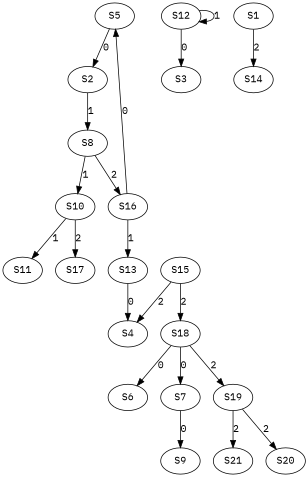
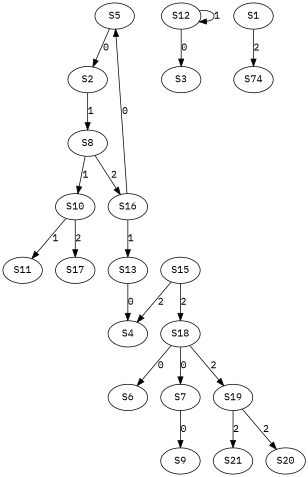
(254, 80) -> (254, 80)
